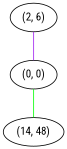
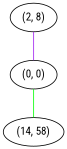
(34, 17) -> (34, 17)
(34, 132) -> (34, 132)
